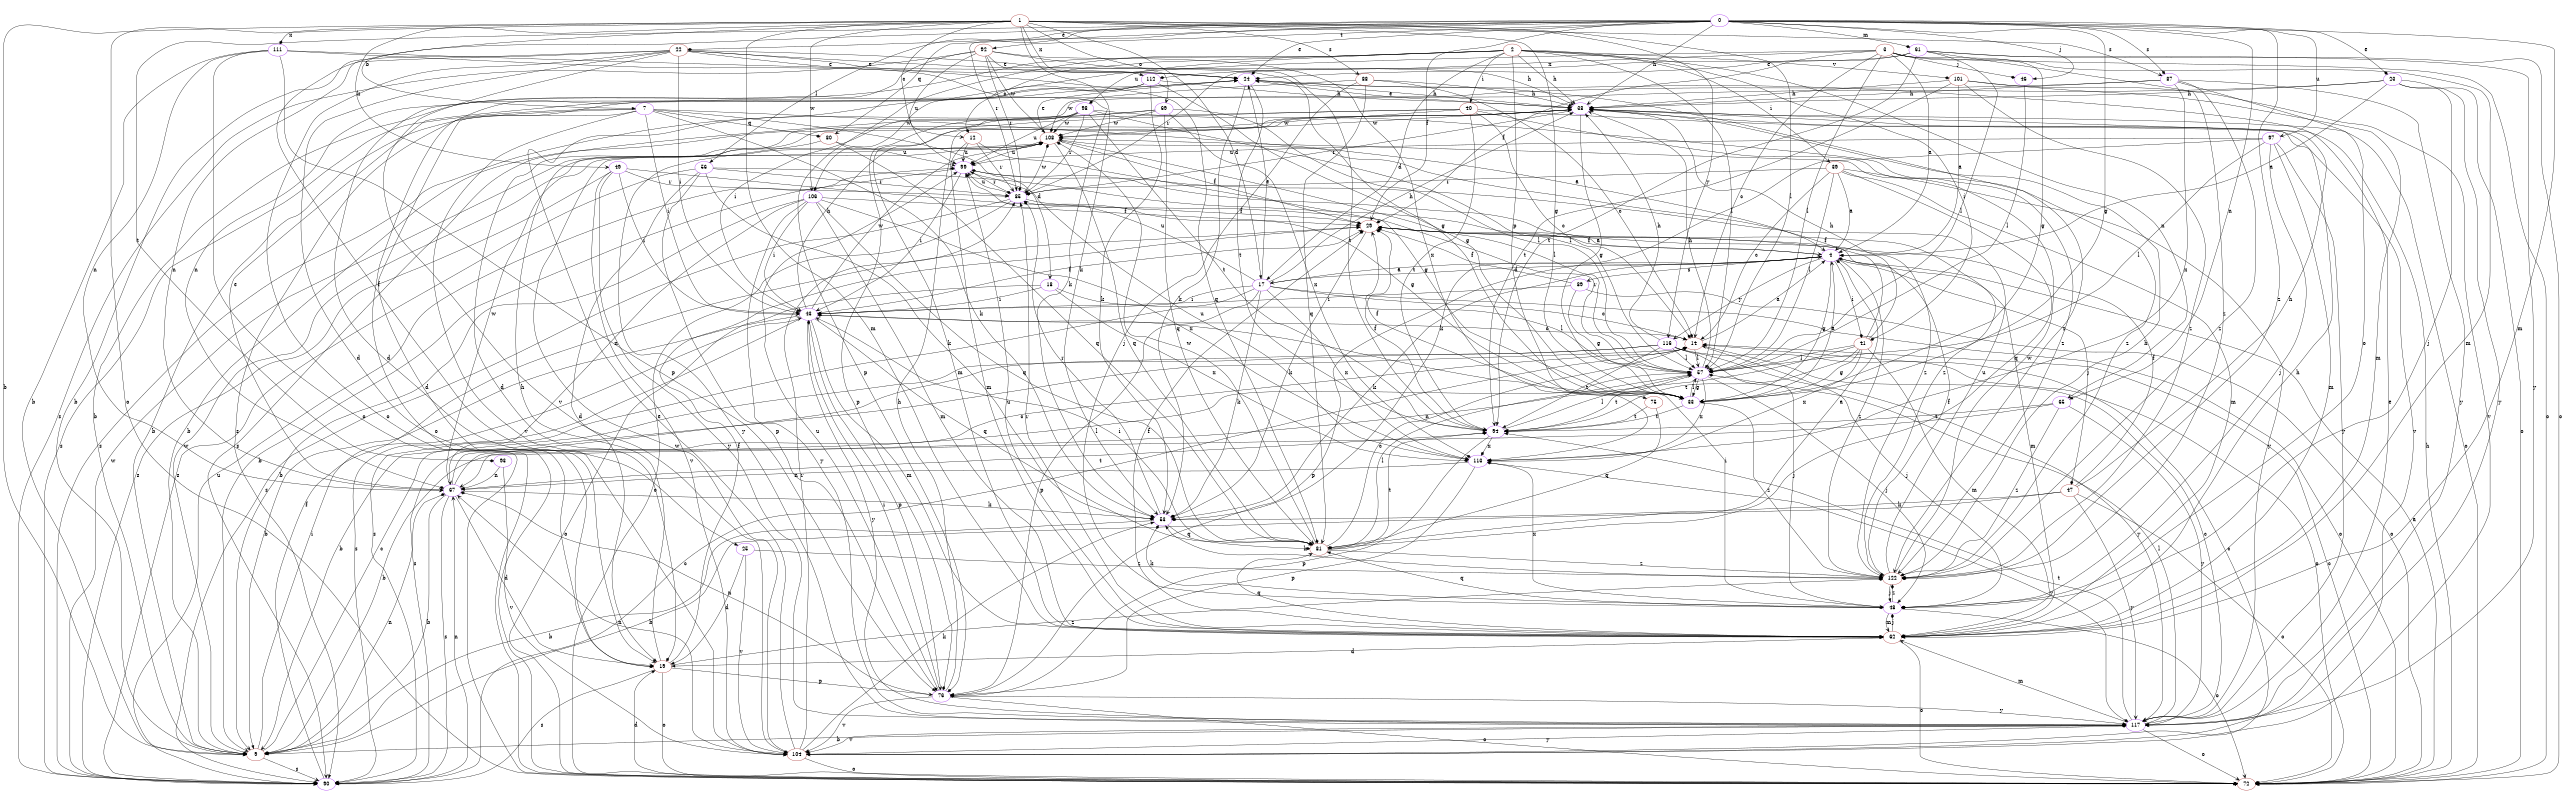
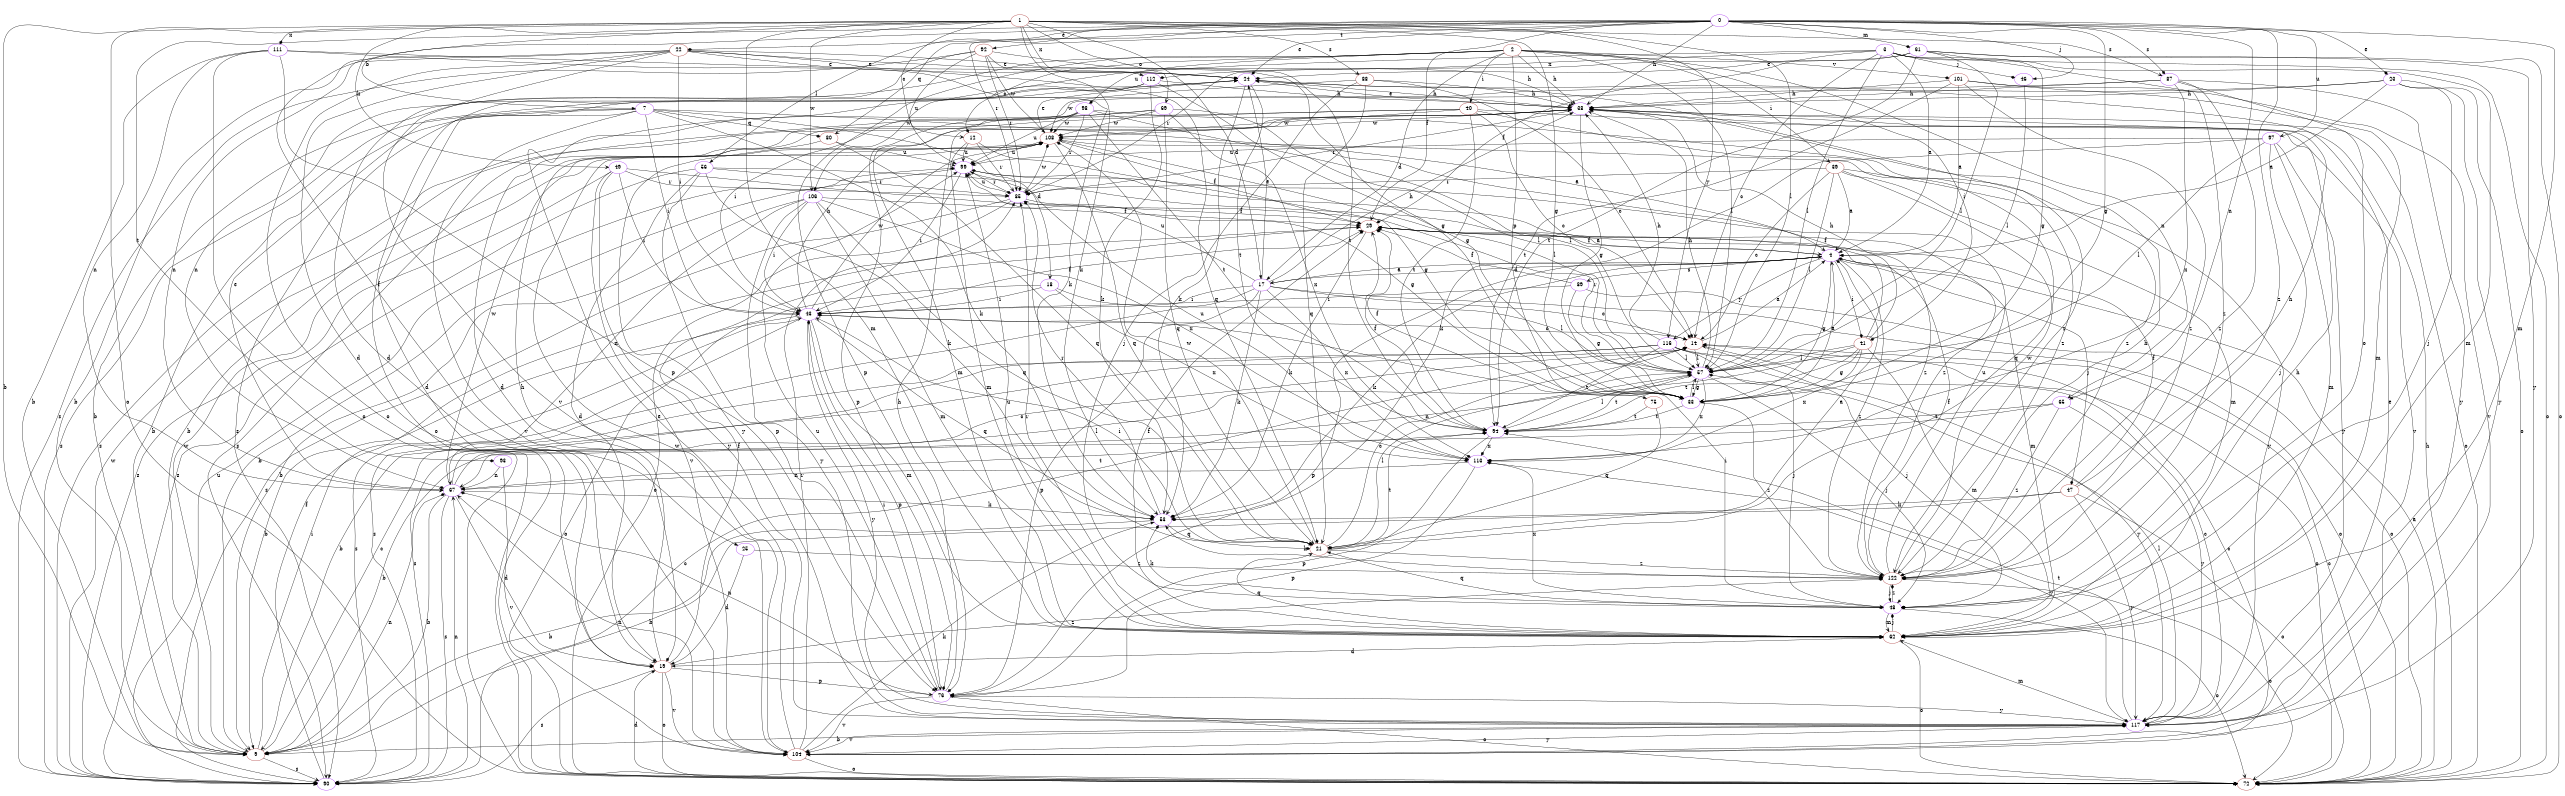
(1885, 50) -> (1885, 50)
(1425, 240) -> none
(1319, 549) -> (1319, 549)
(739, 668) -> (683, 738)
(2190, 754) -> (2140, 610)
